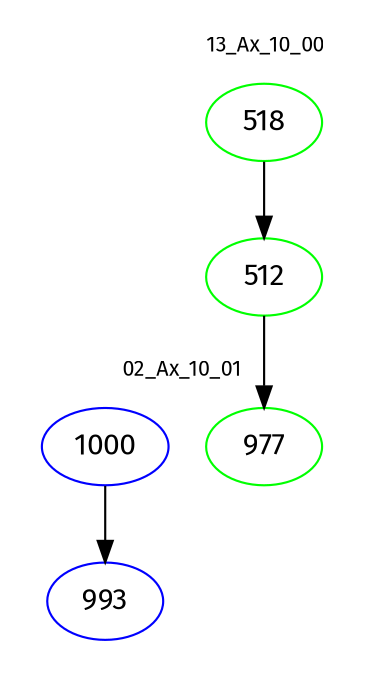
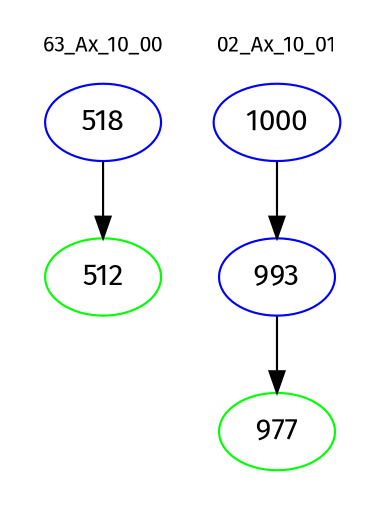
(265, 46) -> (103, 46)
(264, 122) -> (103, 122)
(264, 363) -> (277, 344)
